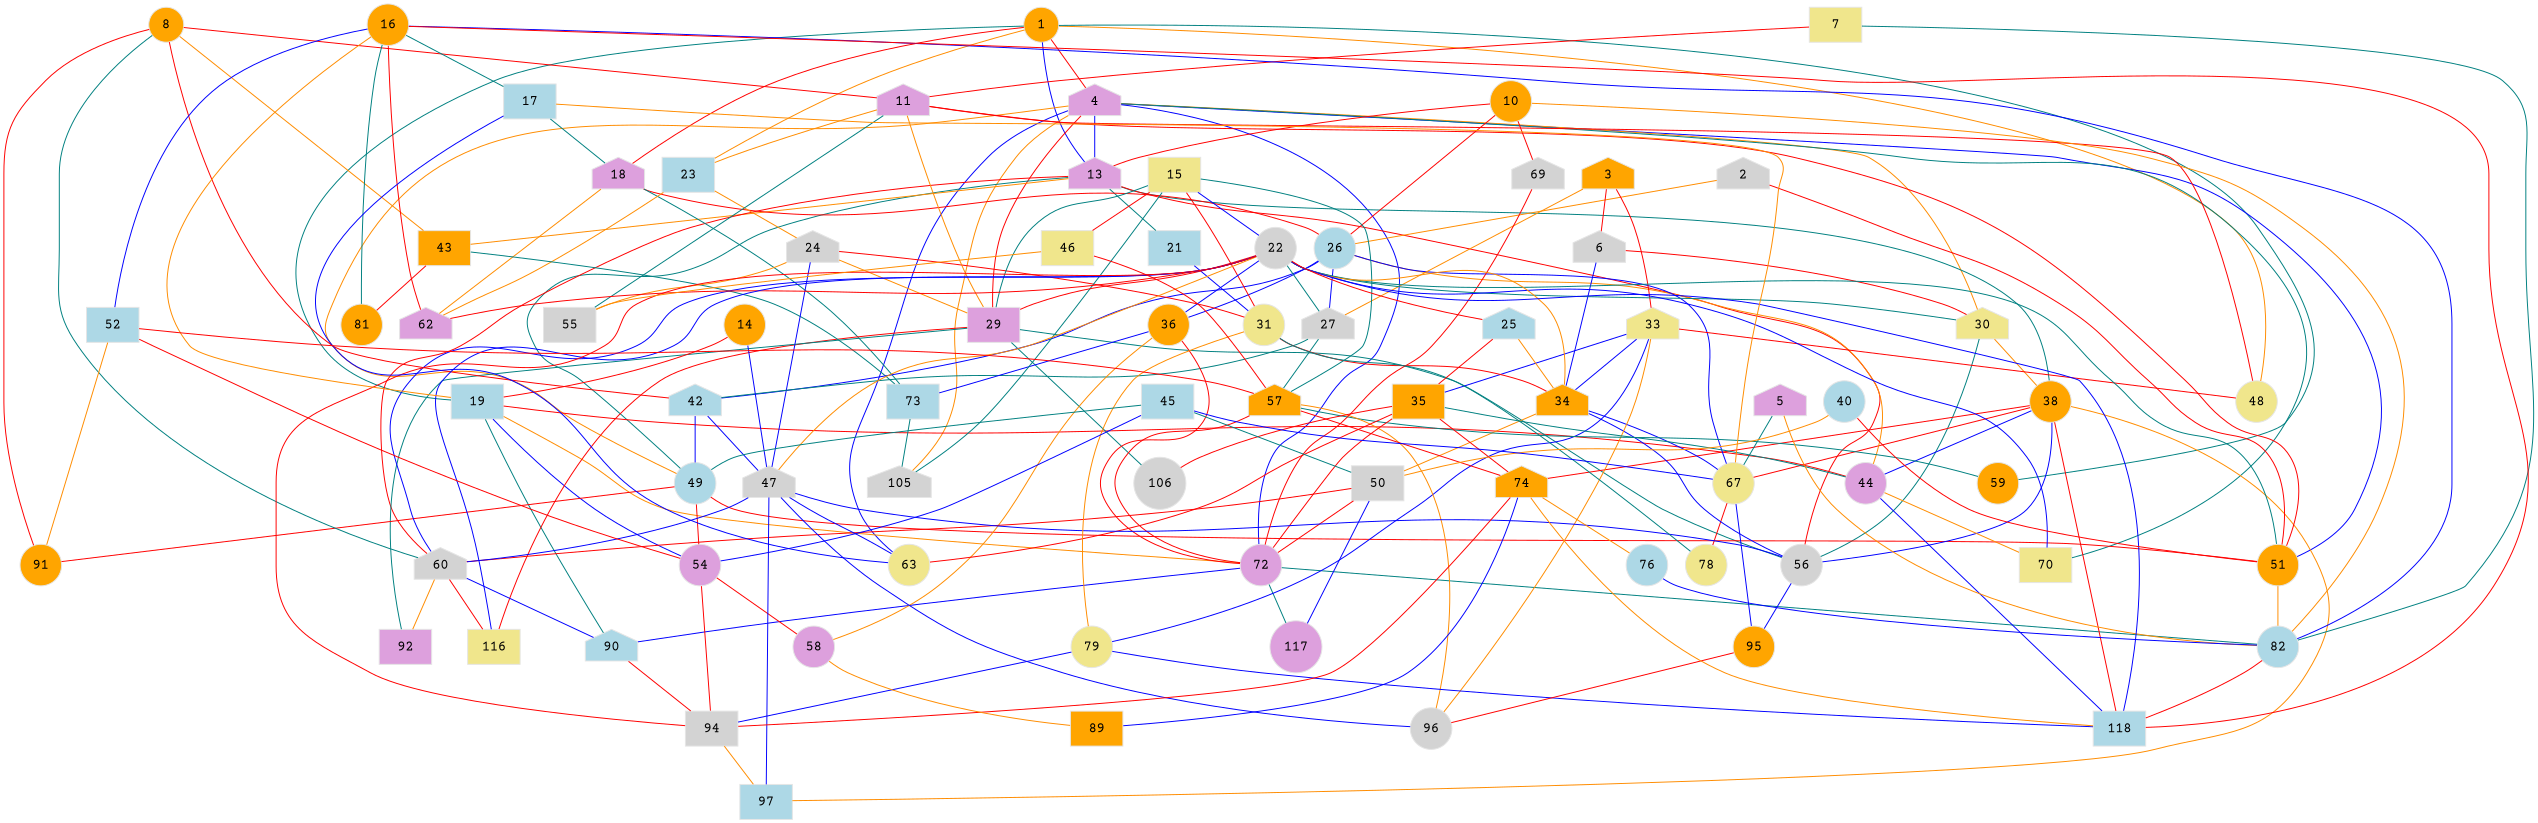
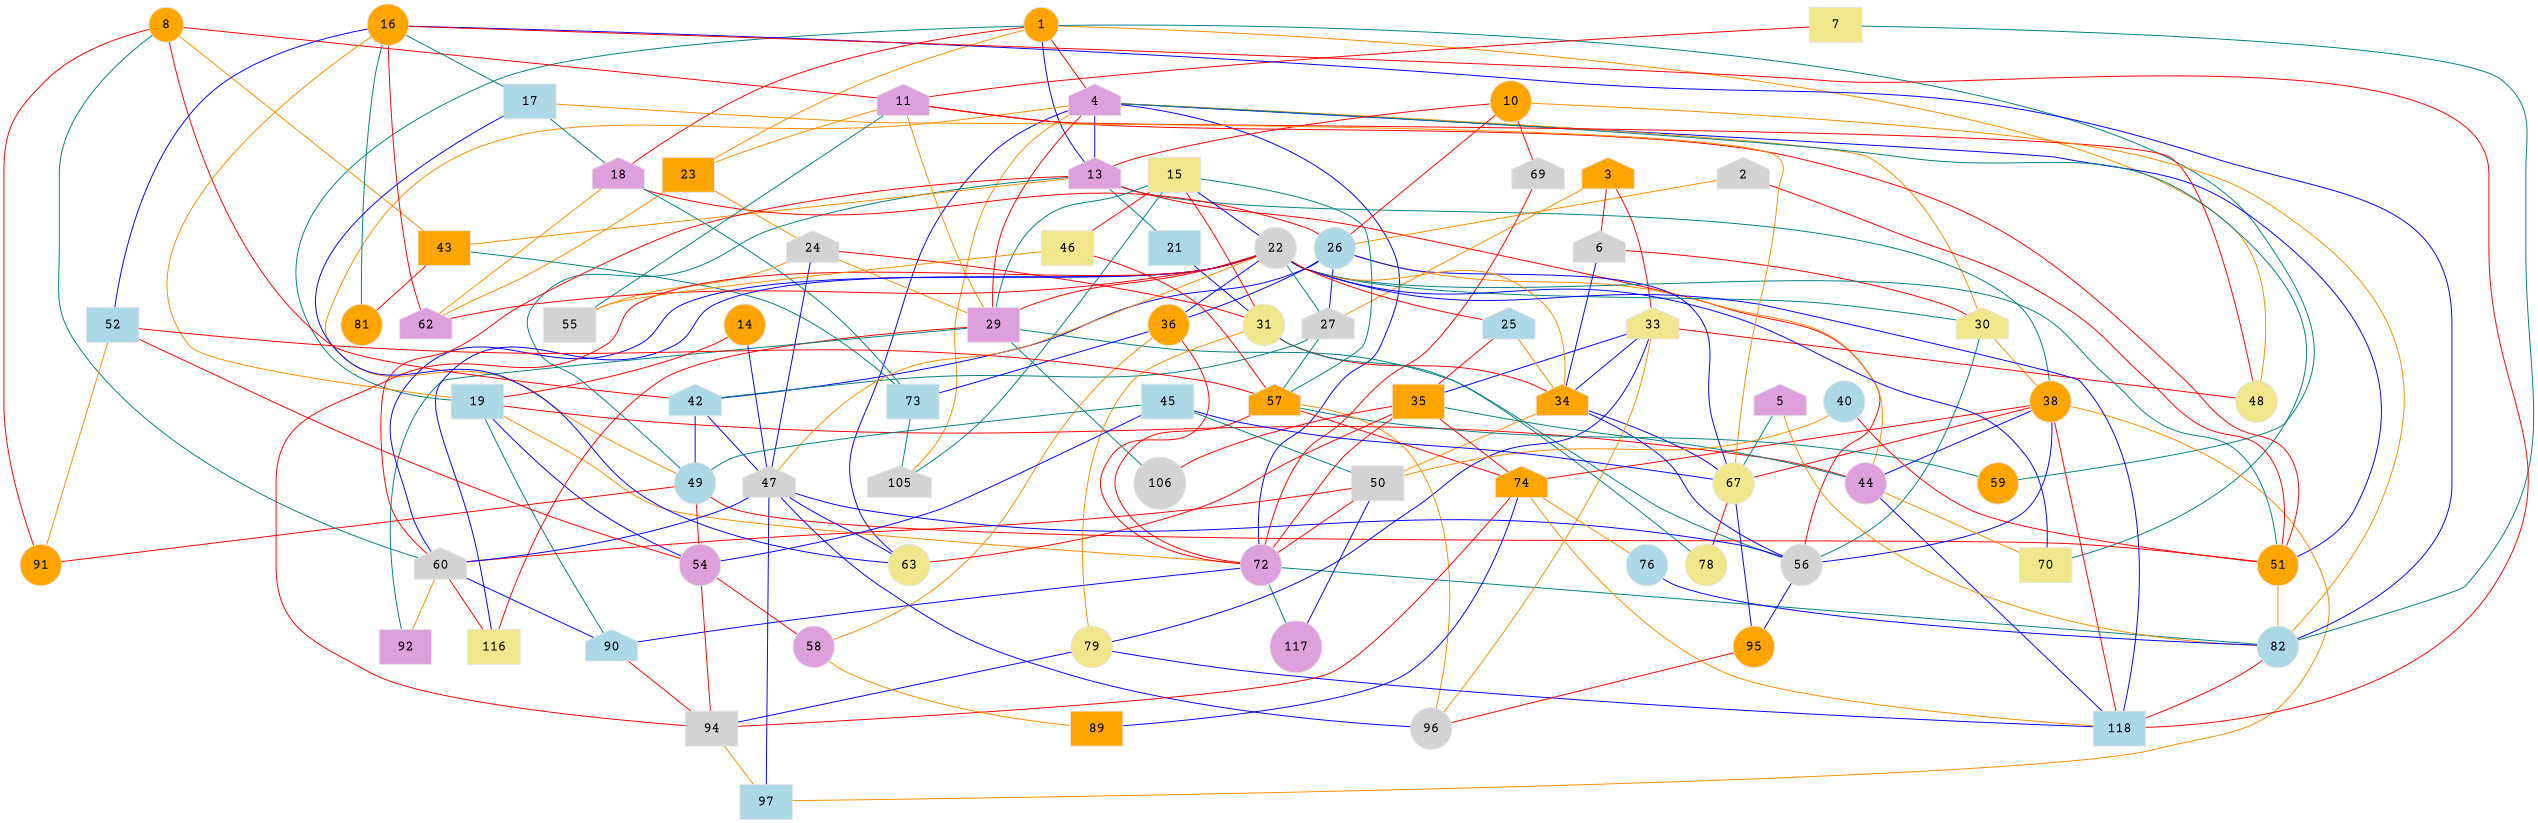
(688, 175) -> (688, 175)
